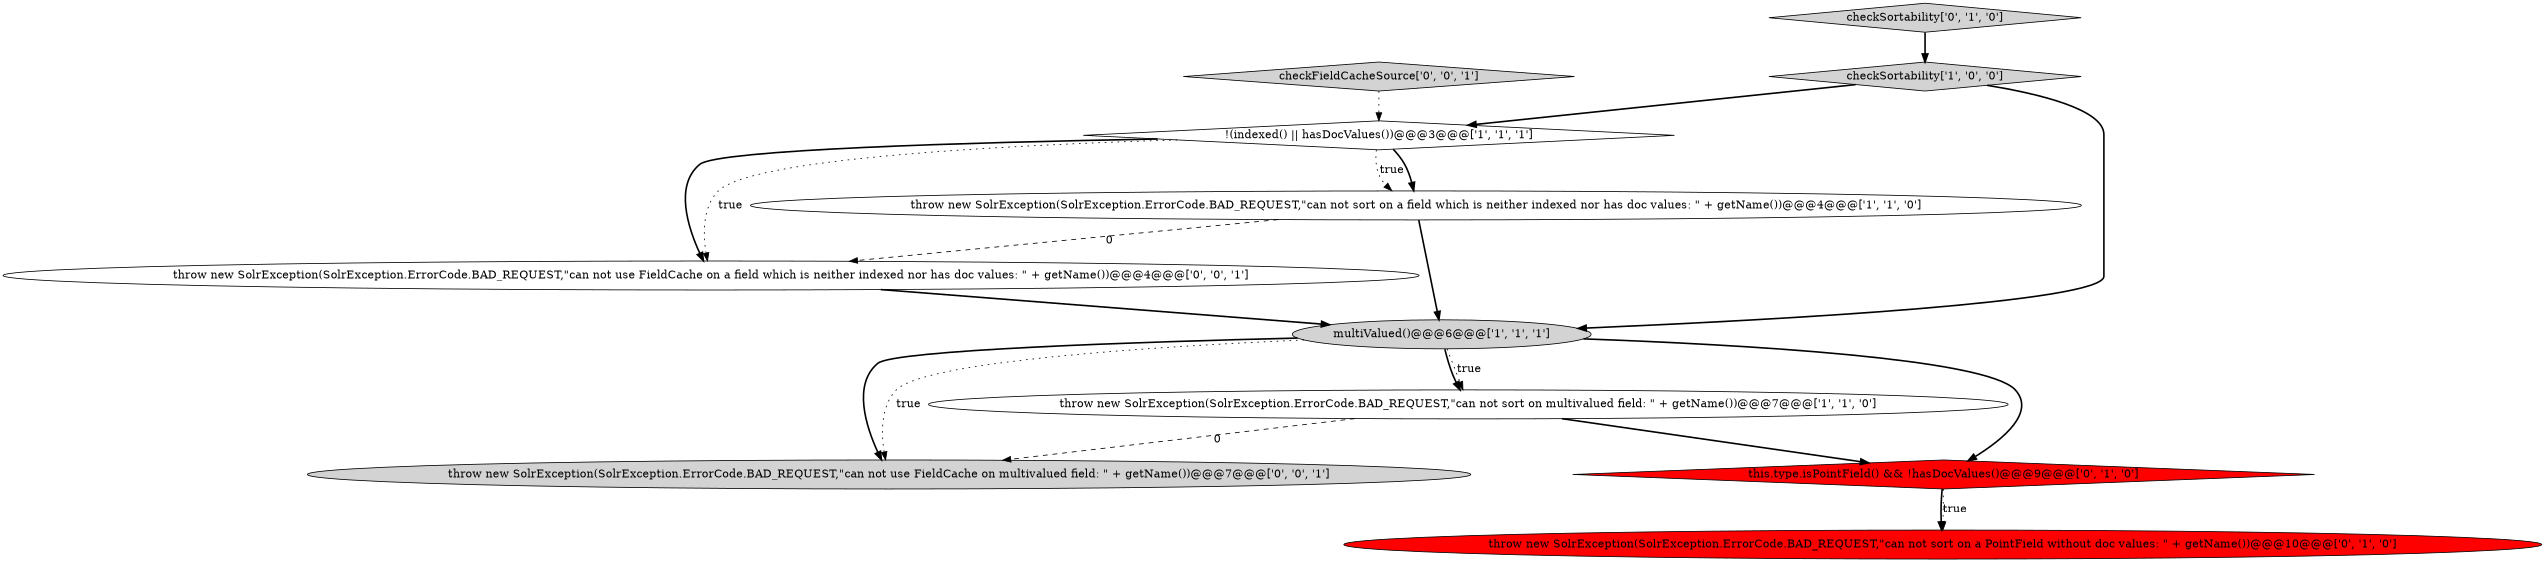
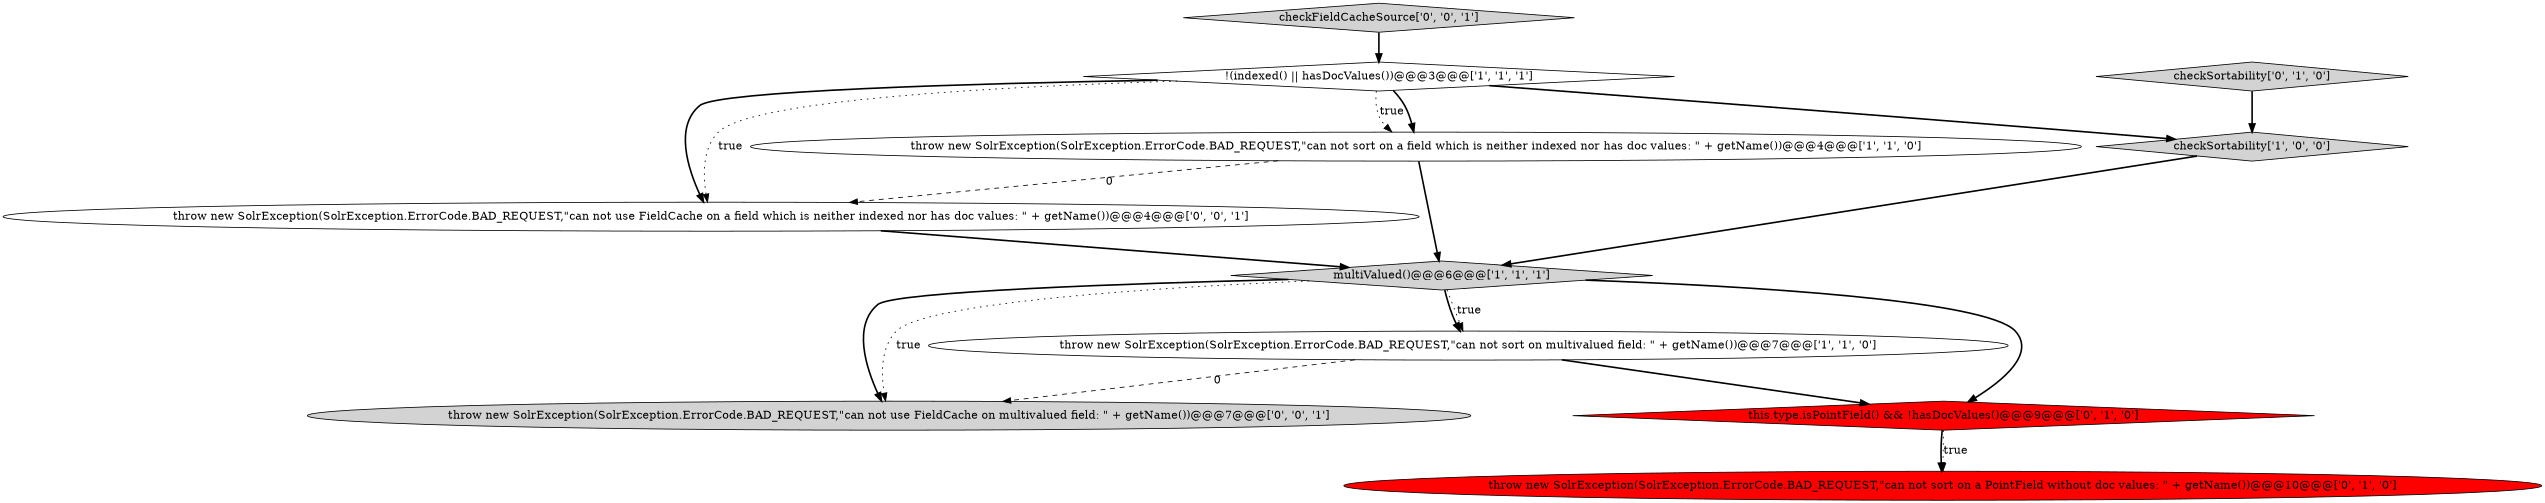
(1379, 102) -> (1379, 43)
(1666, 104) -> (1828, 112)
(1442, 334) -> (1442, 276)
